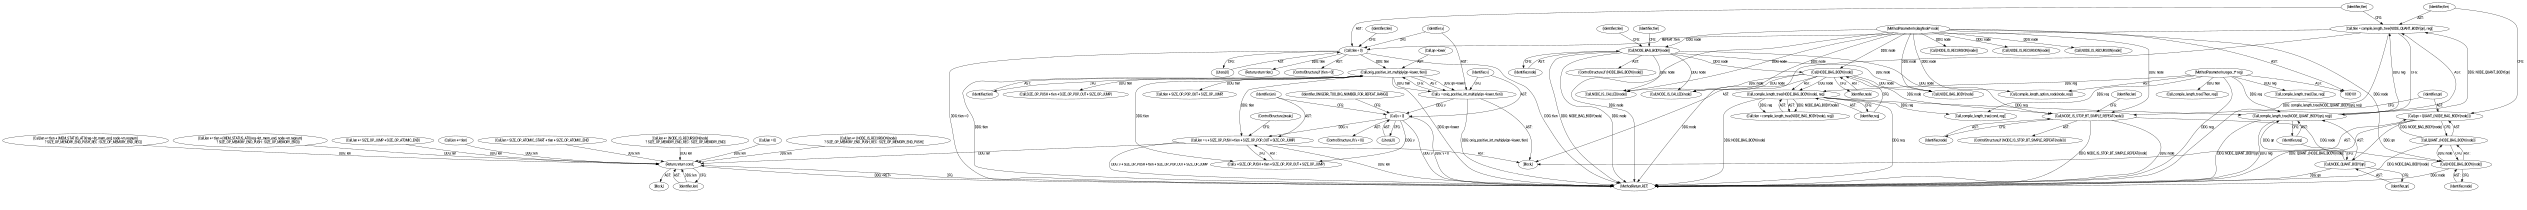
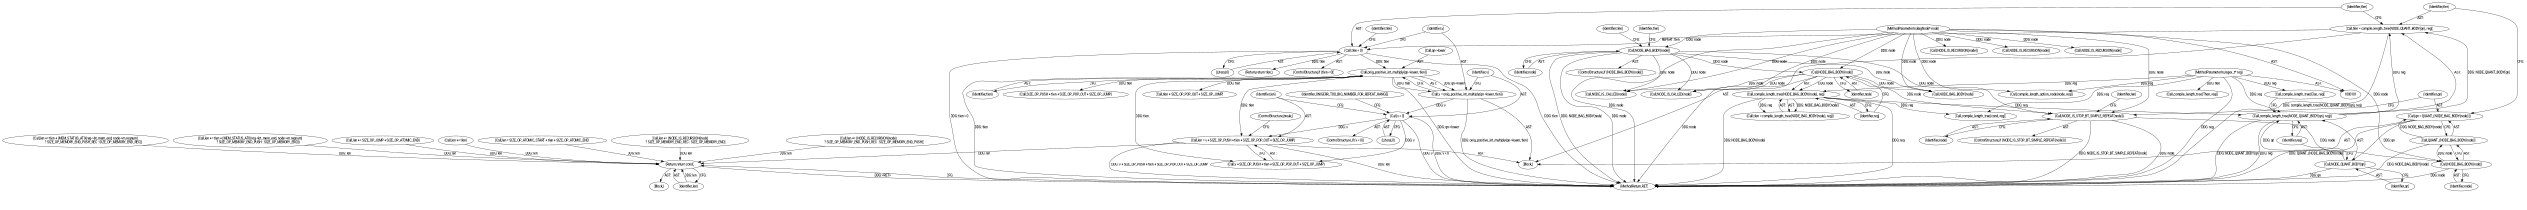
(2147, 84) -> (2147, 84)
(2411, 96) -> (2271, 104)
(768, 140) -> none
